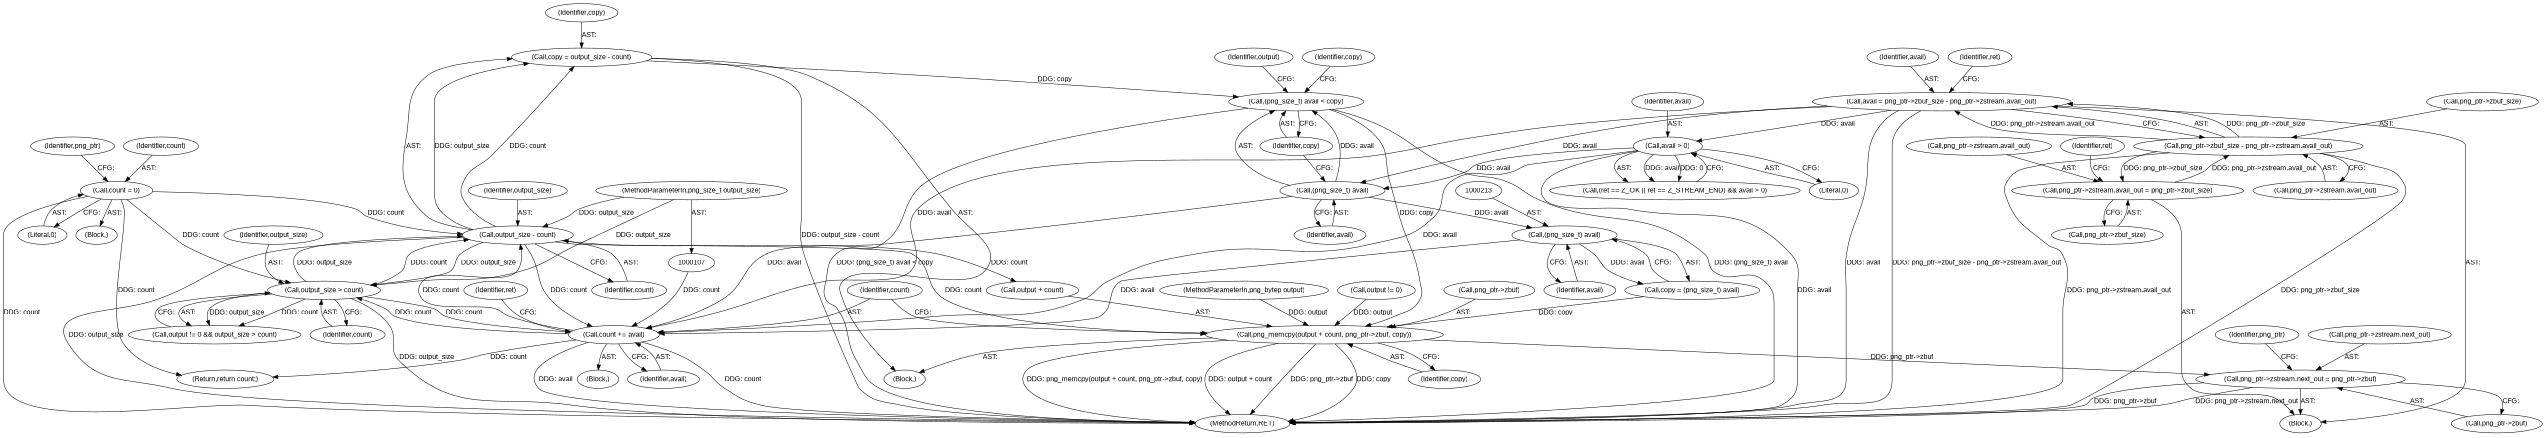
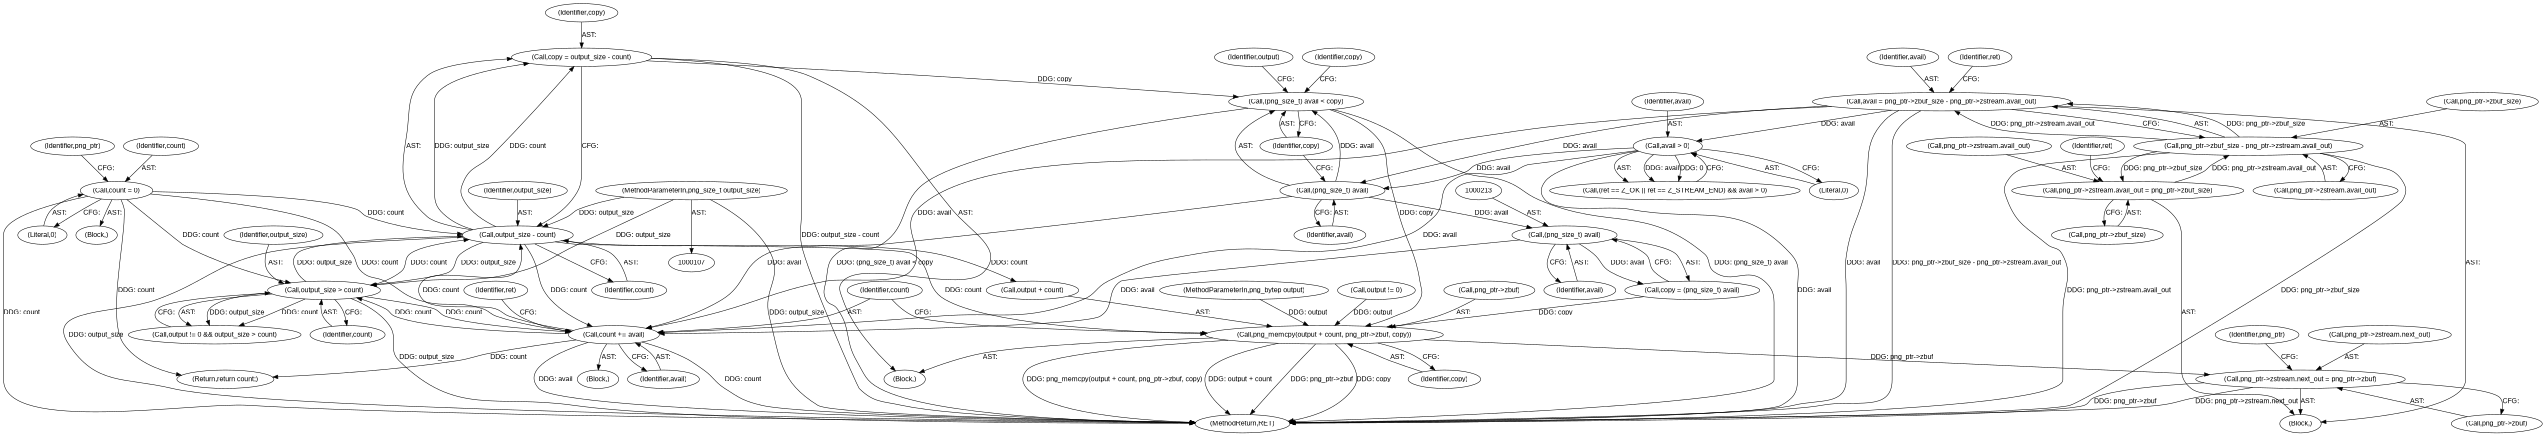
none -> (582, 154)
(668, 303) -> (356, 262)
none -> (831, 408)
